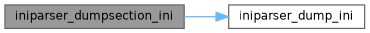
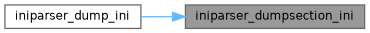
(200, 17) -> (157, 17)
